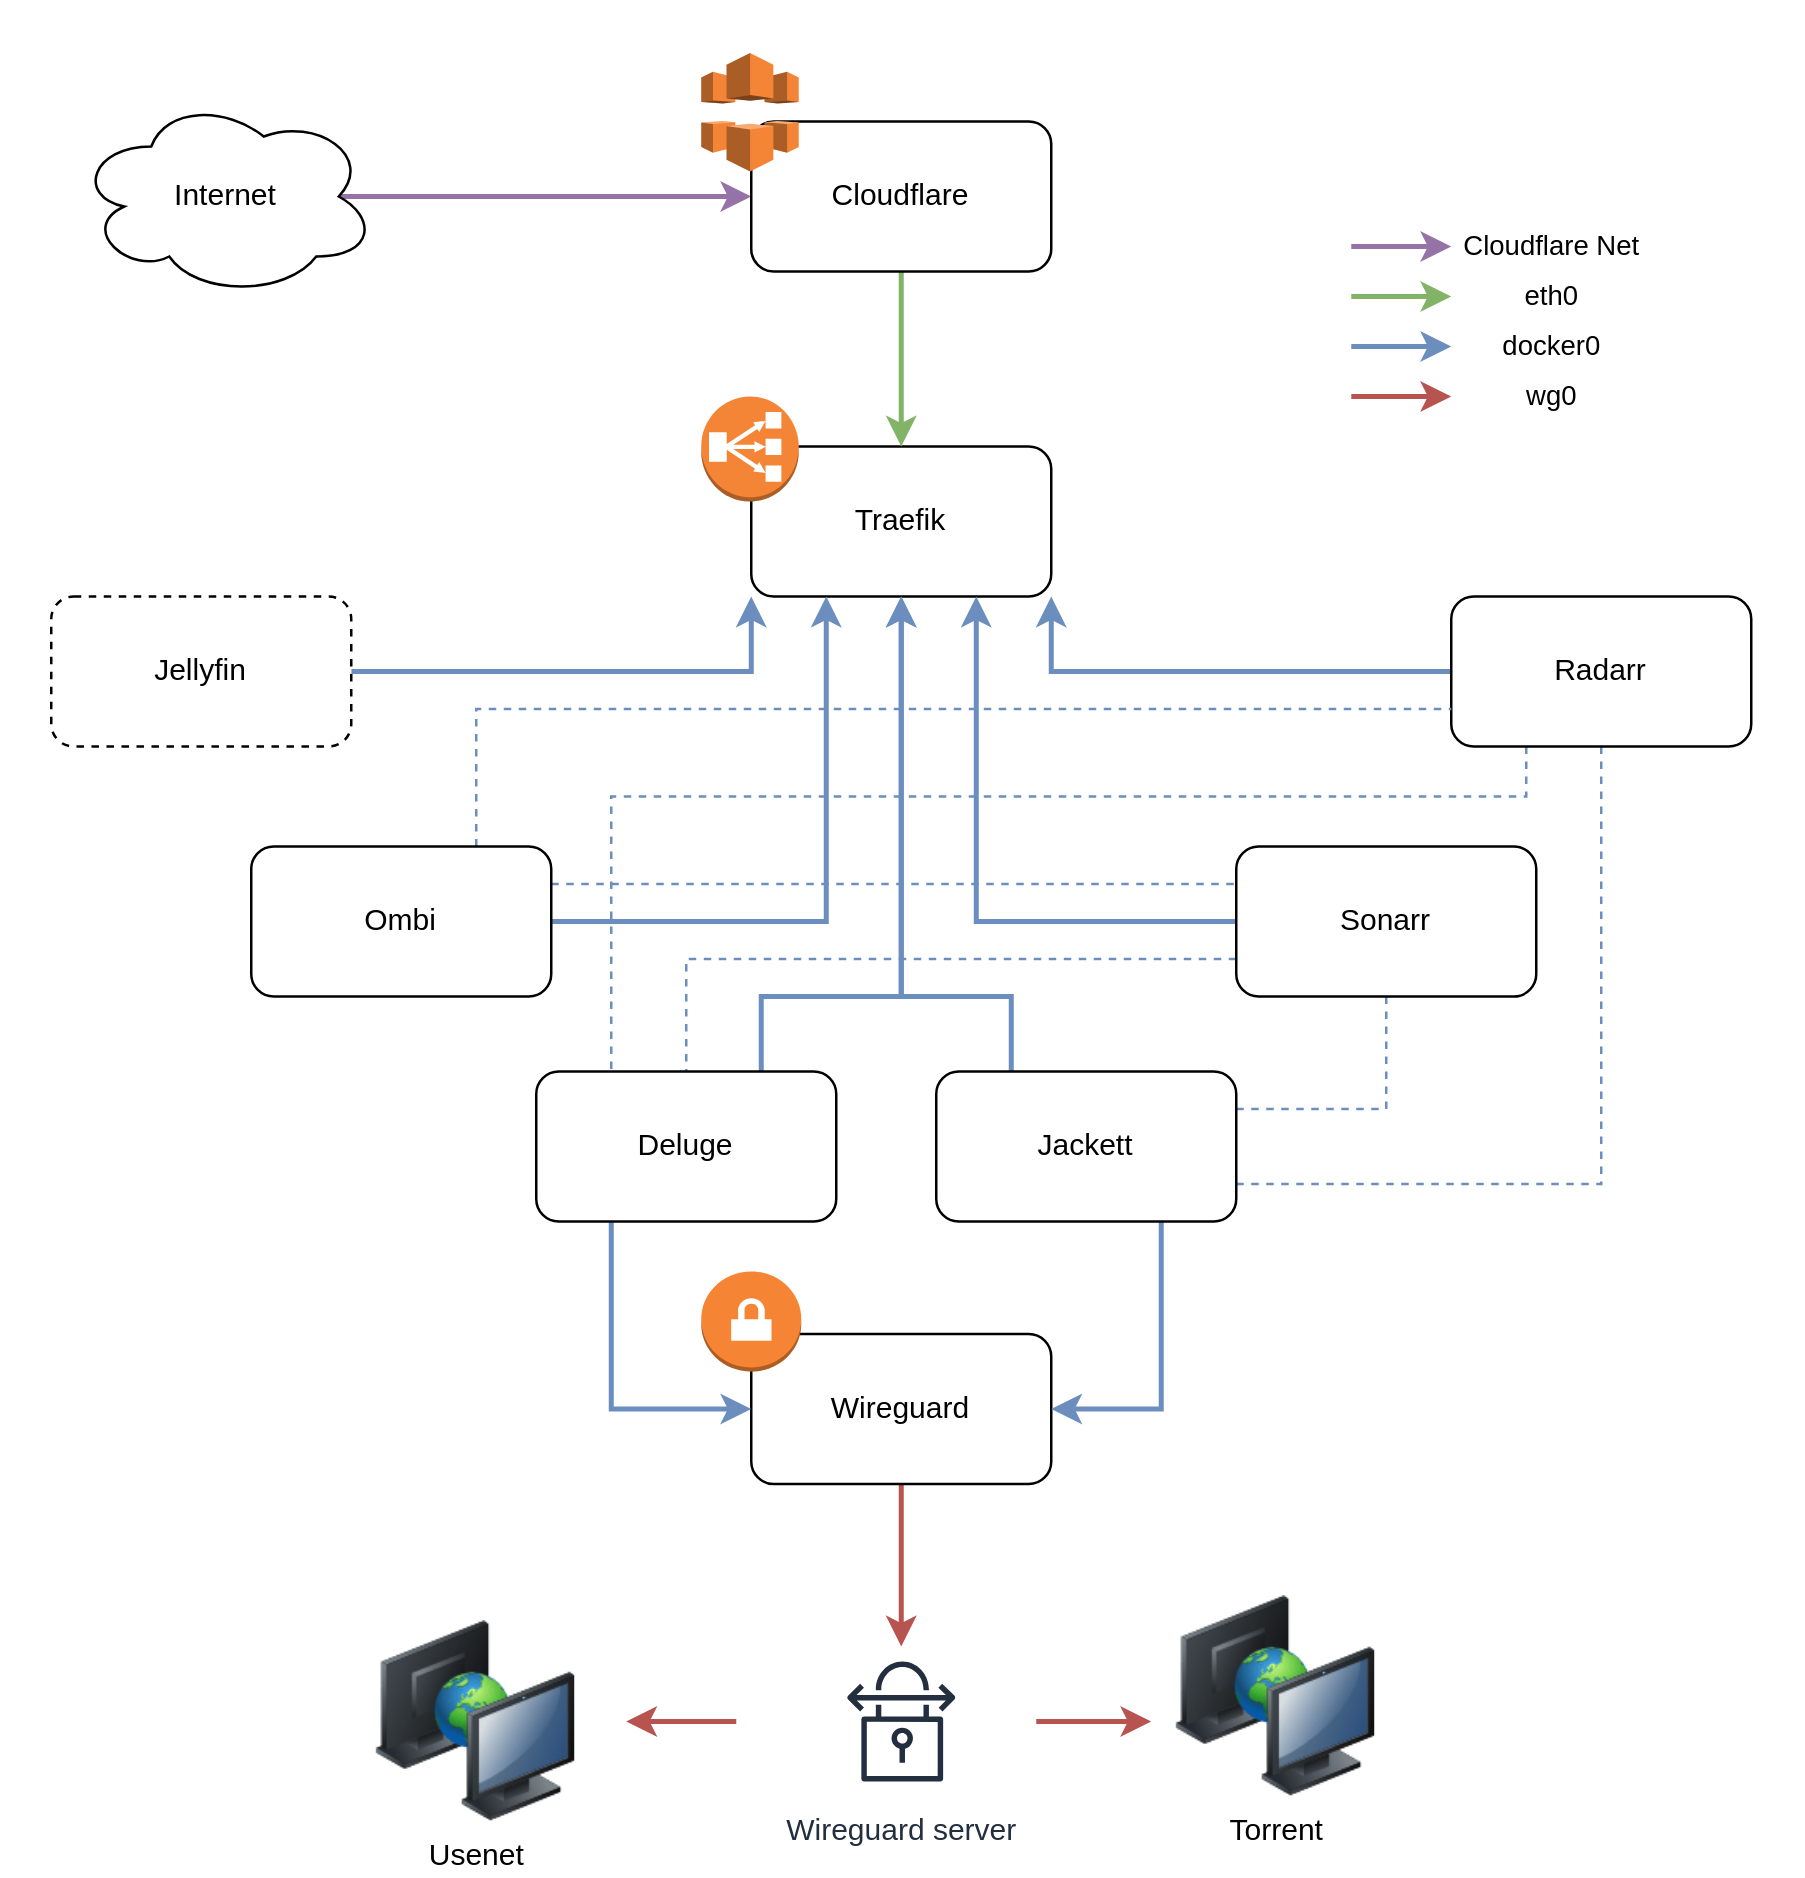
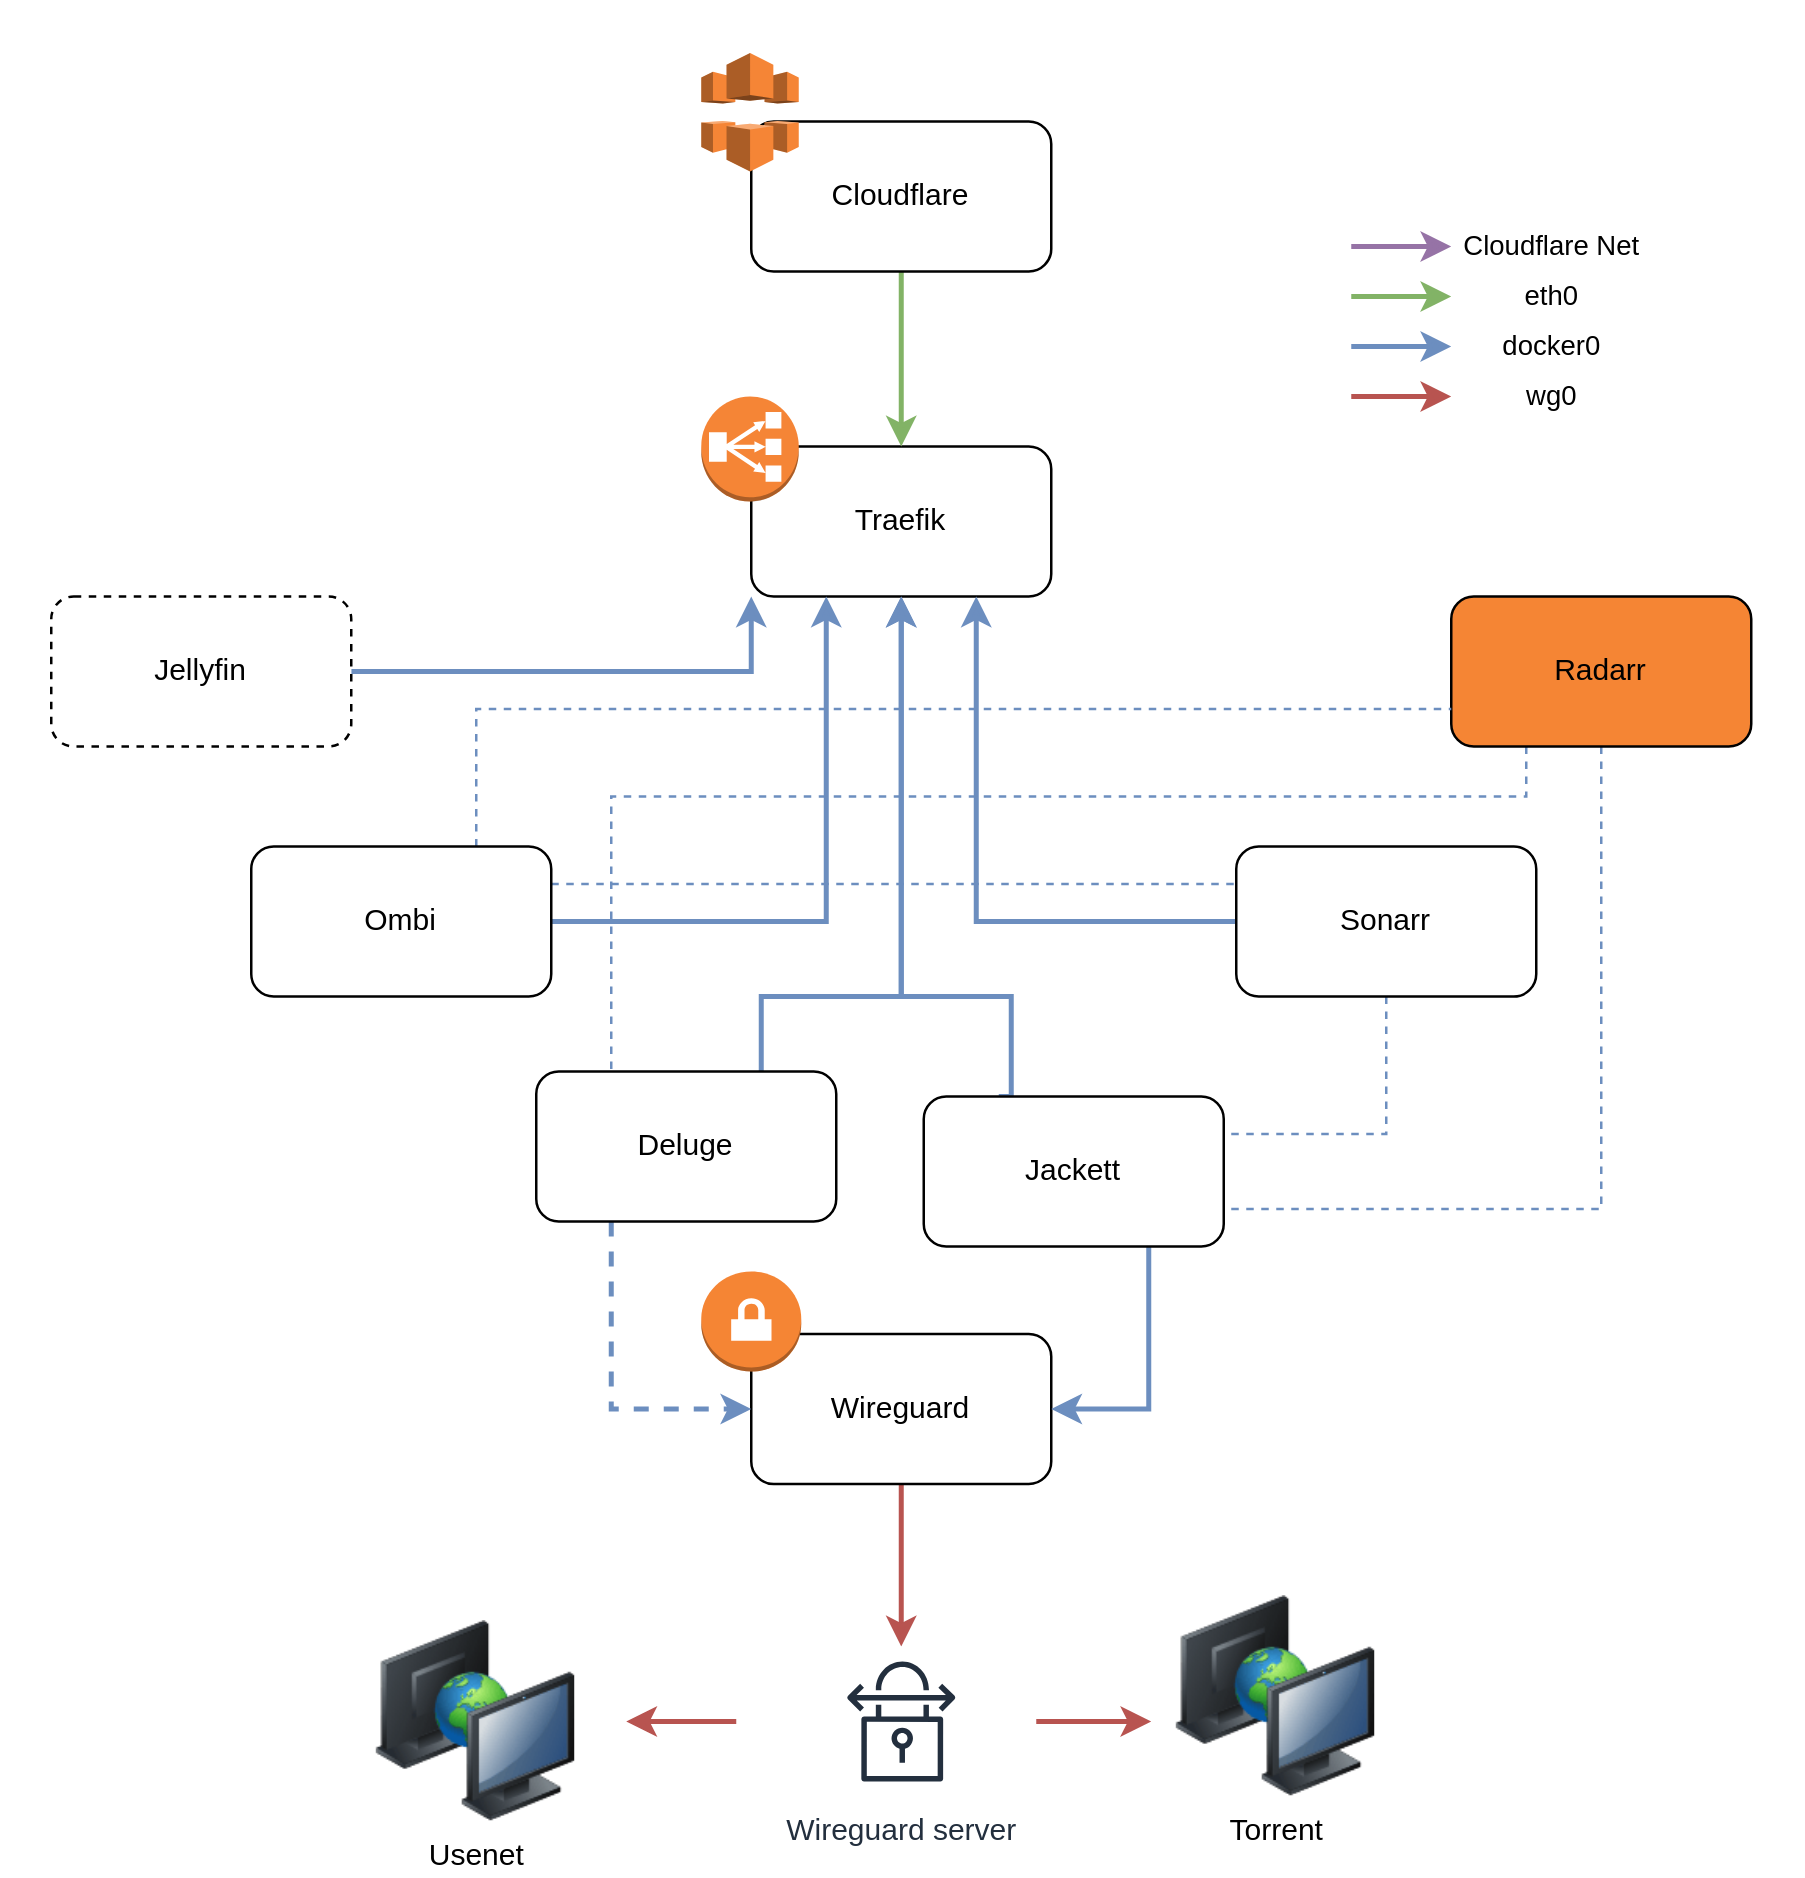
(226, 196) -> none
(534, 196) -> none
(1224, 671) -> none
(1601, 671) -> (1601, 671)
(1071, 959) -> none
(1086, 1146) -> (1074, 1171)
(626, 1409) -> (626, 1409)
